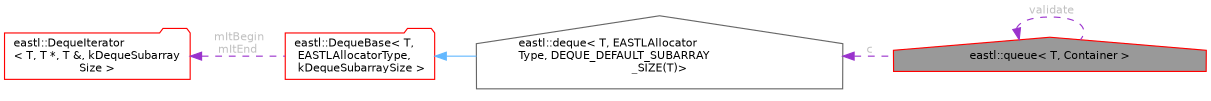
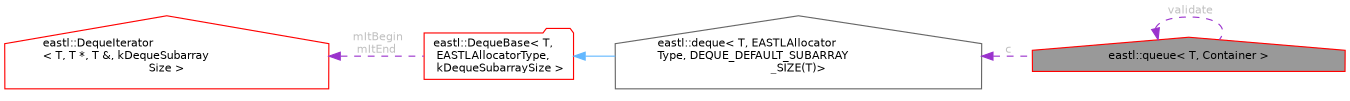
(97, 56) -> (167, 56)
